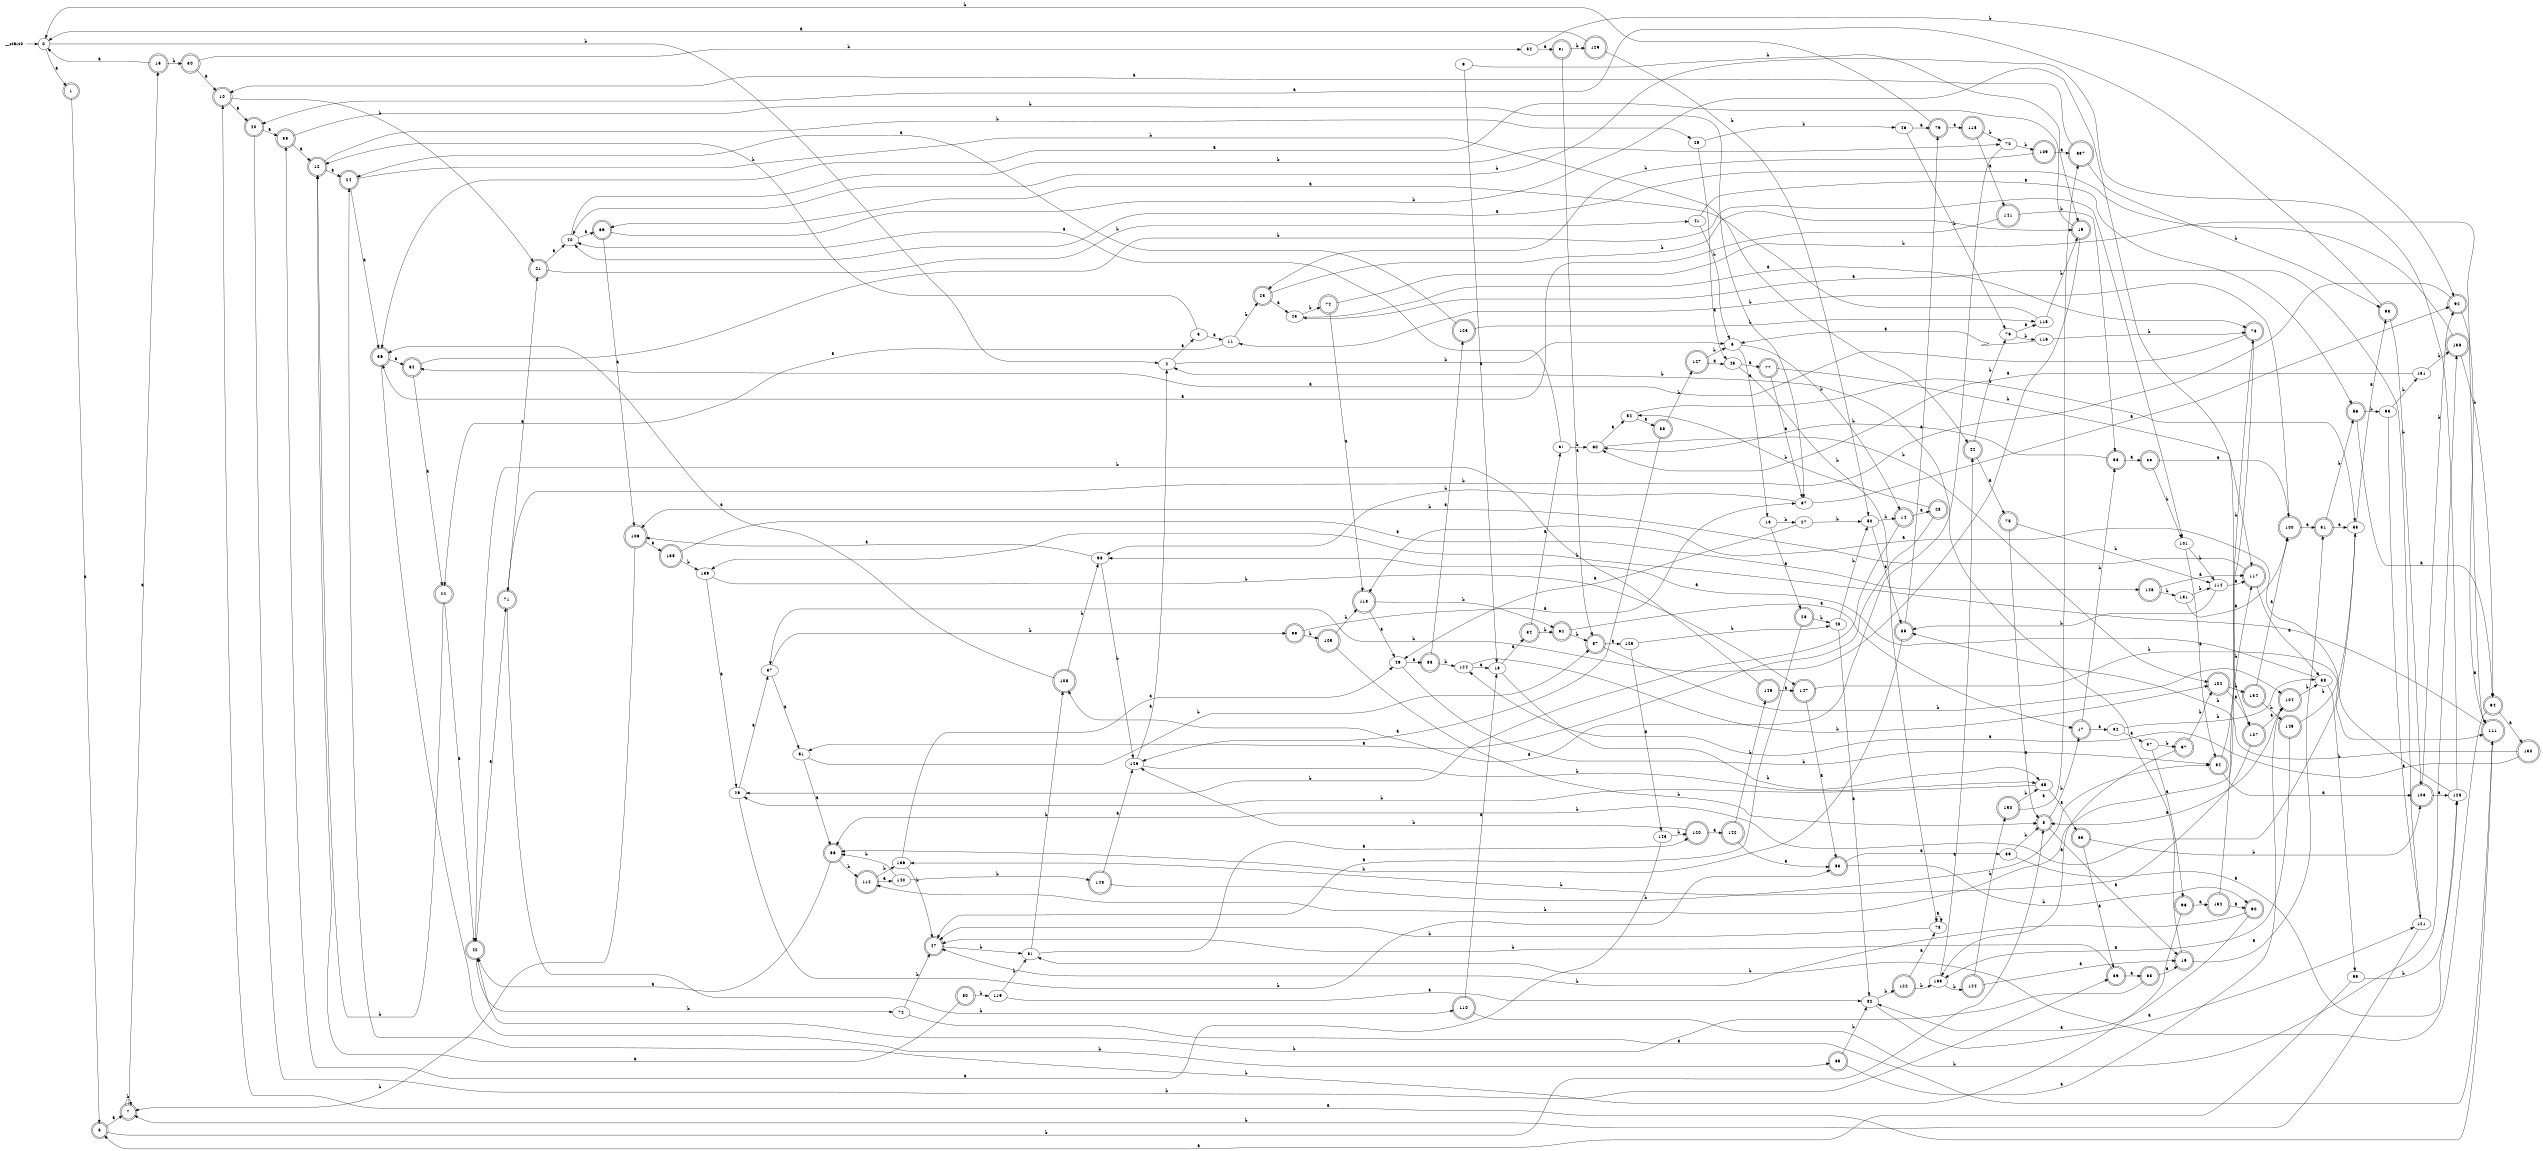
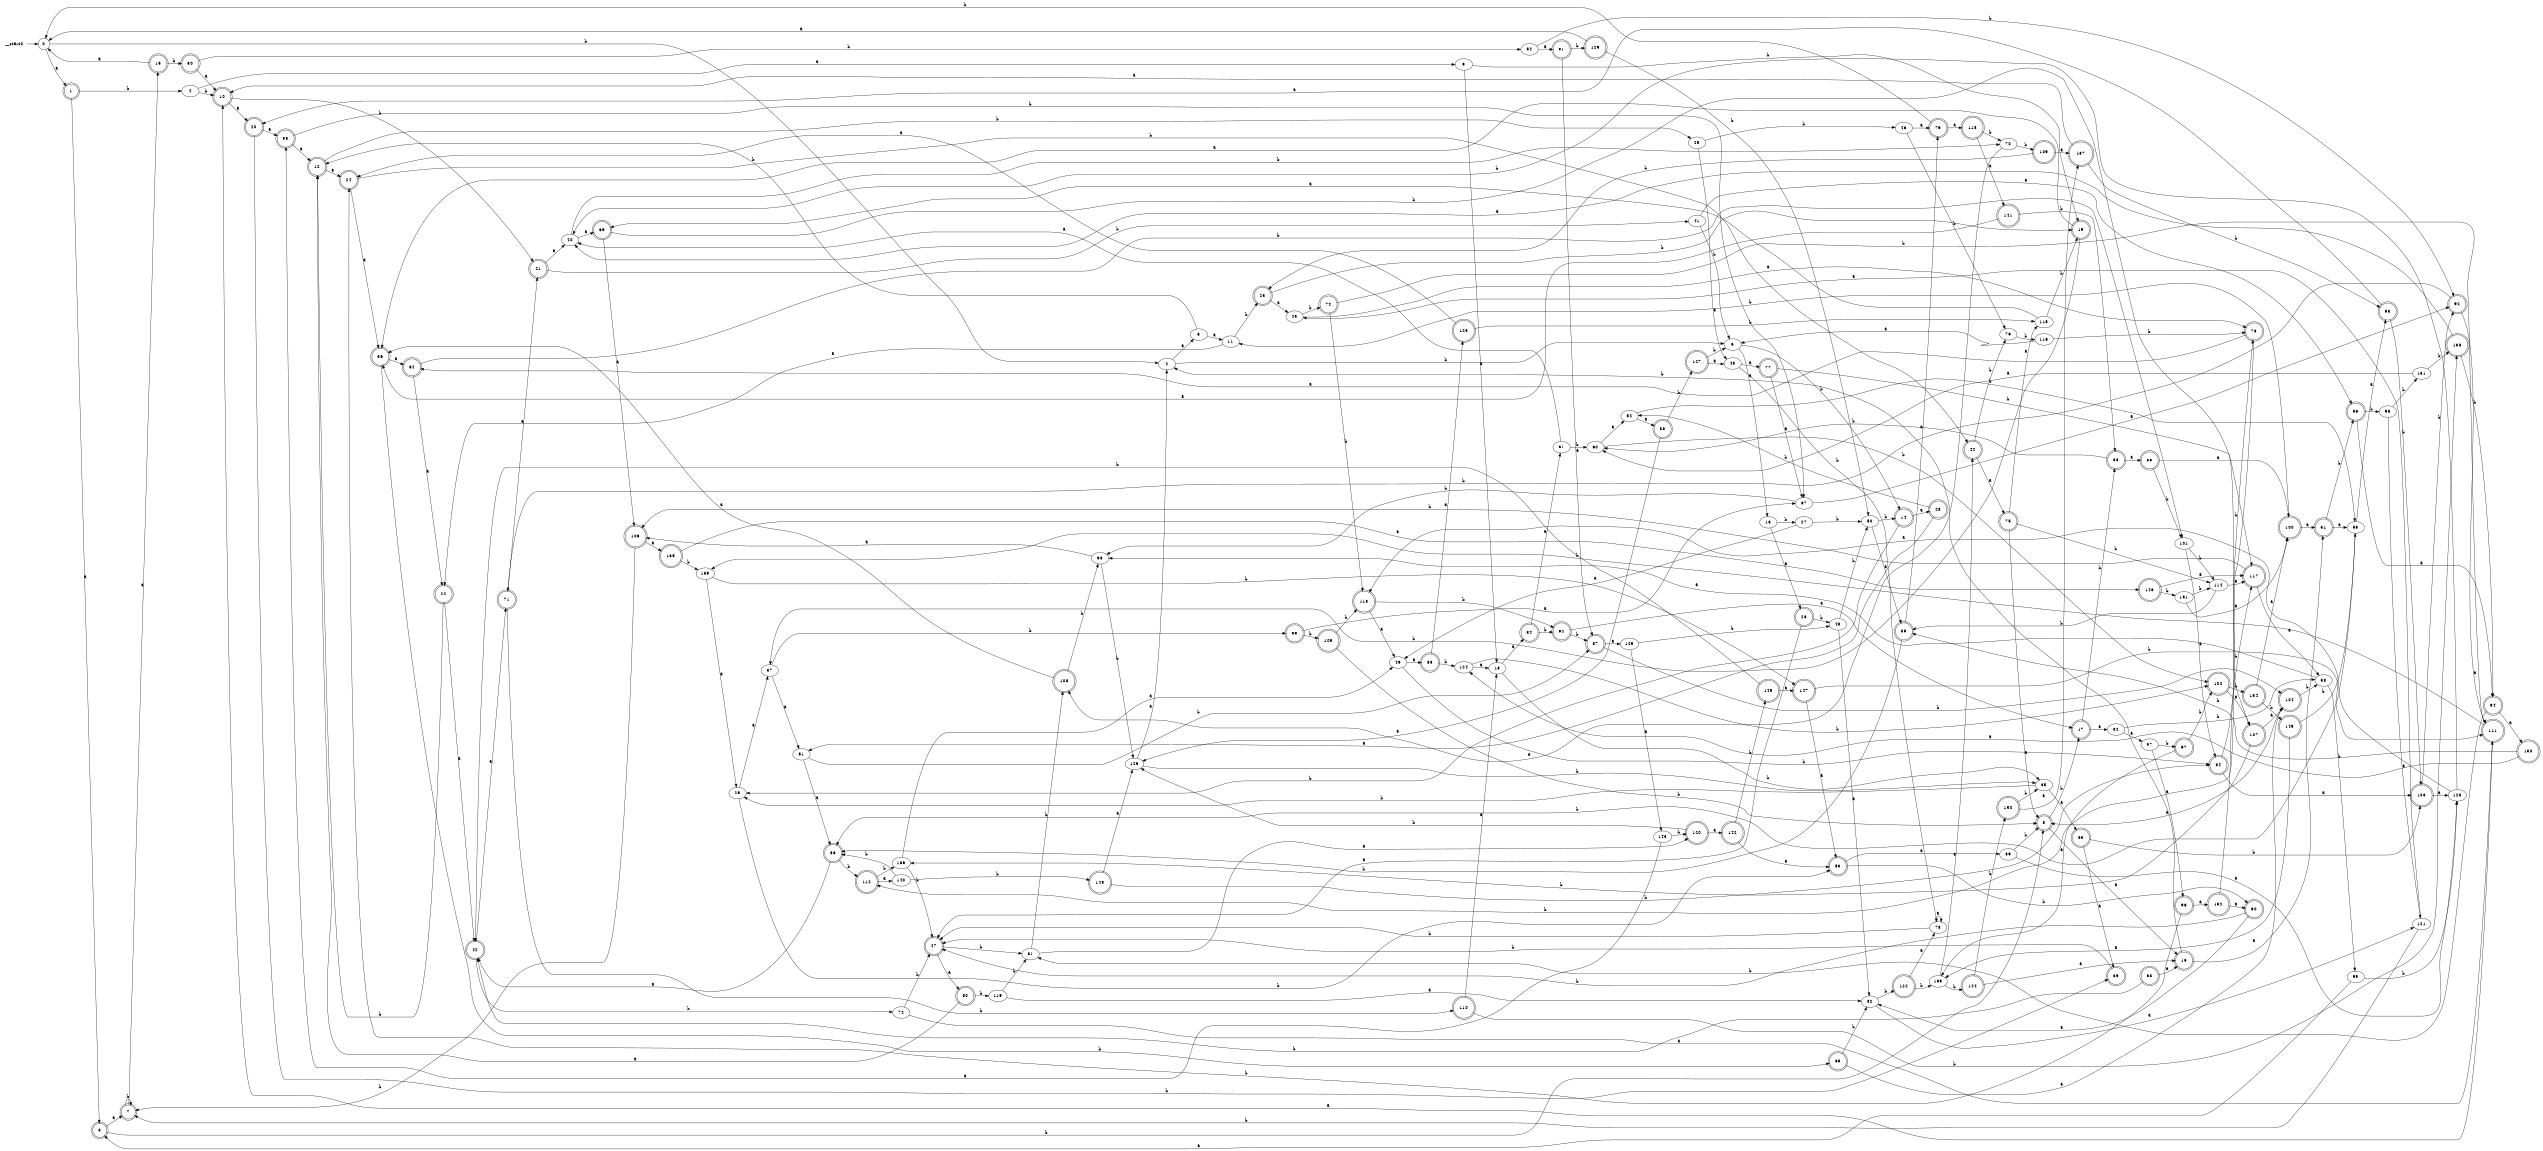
none -> (190, 91)
(2081, 154) -> (2081, 154)
(2024, 329) -> (2018, 425)
(1346, 442) -> (1346, 442)
none -> (946, 972)
(2131, 976) -> none
